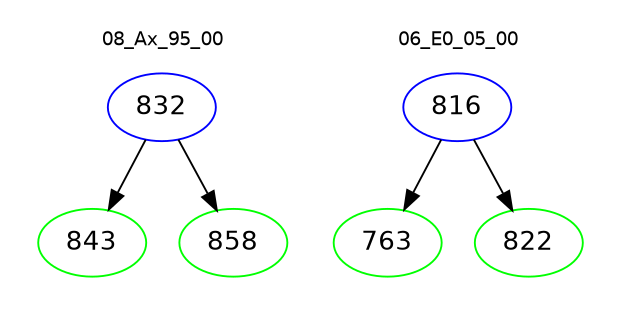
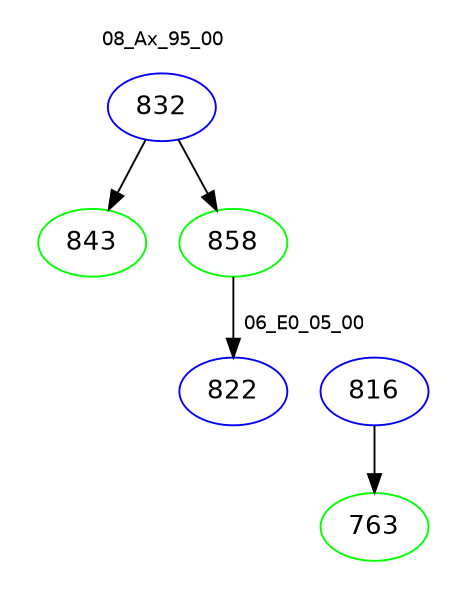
(488, 167) -> (233, 318)
(529, 243) -> (233, 391)
